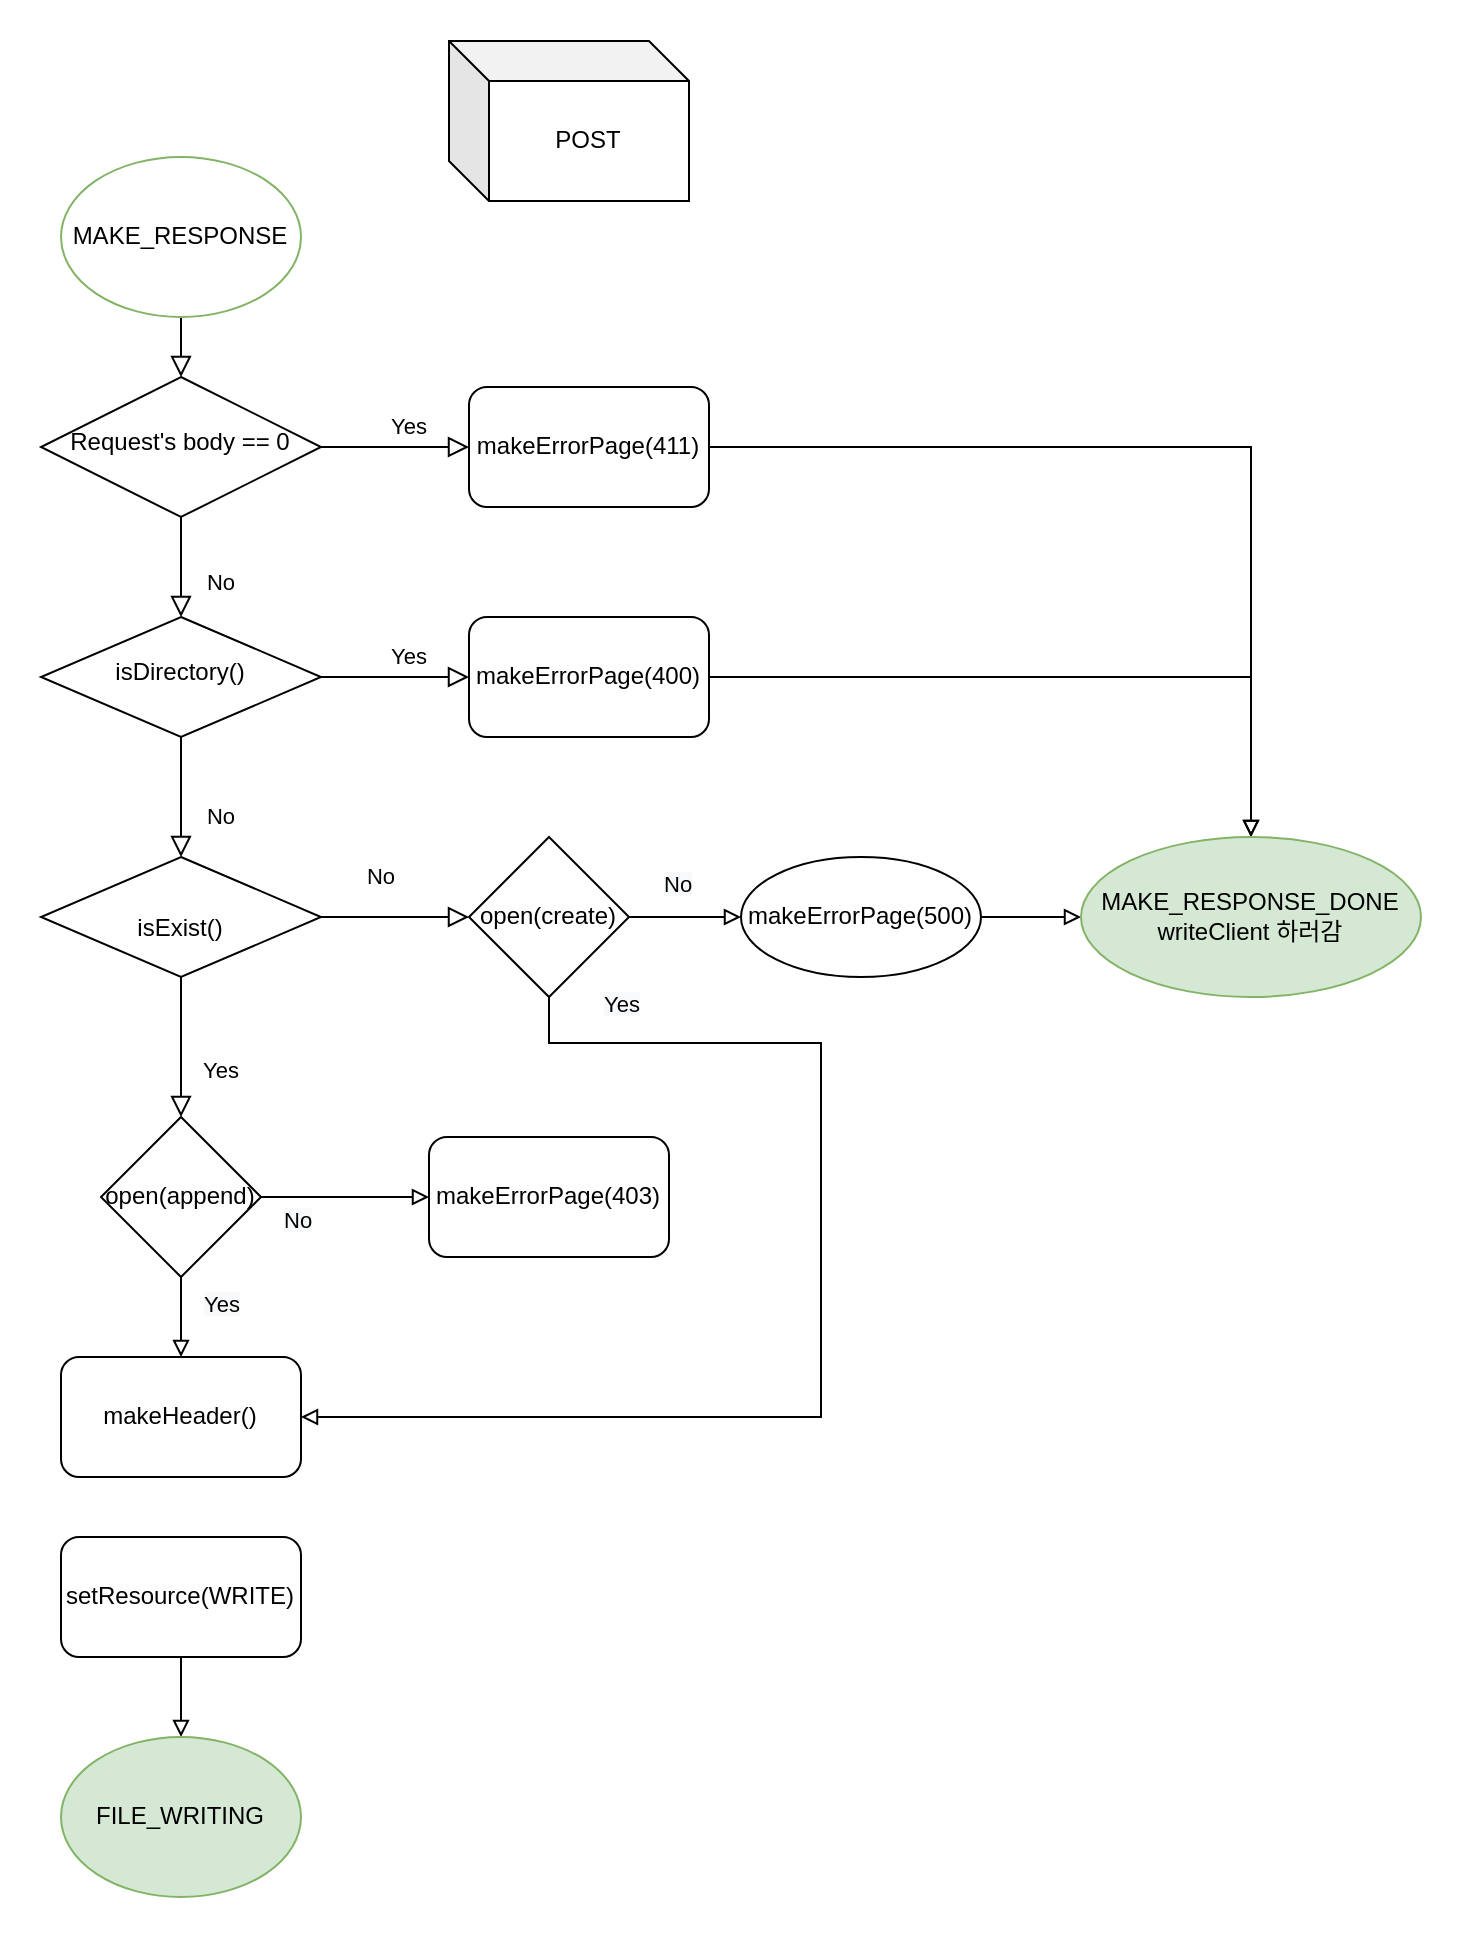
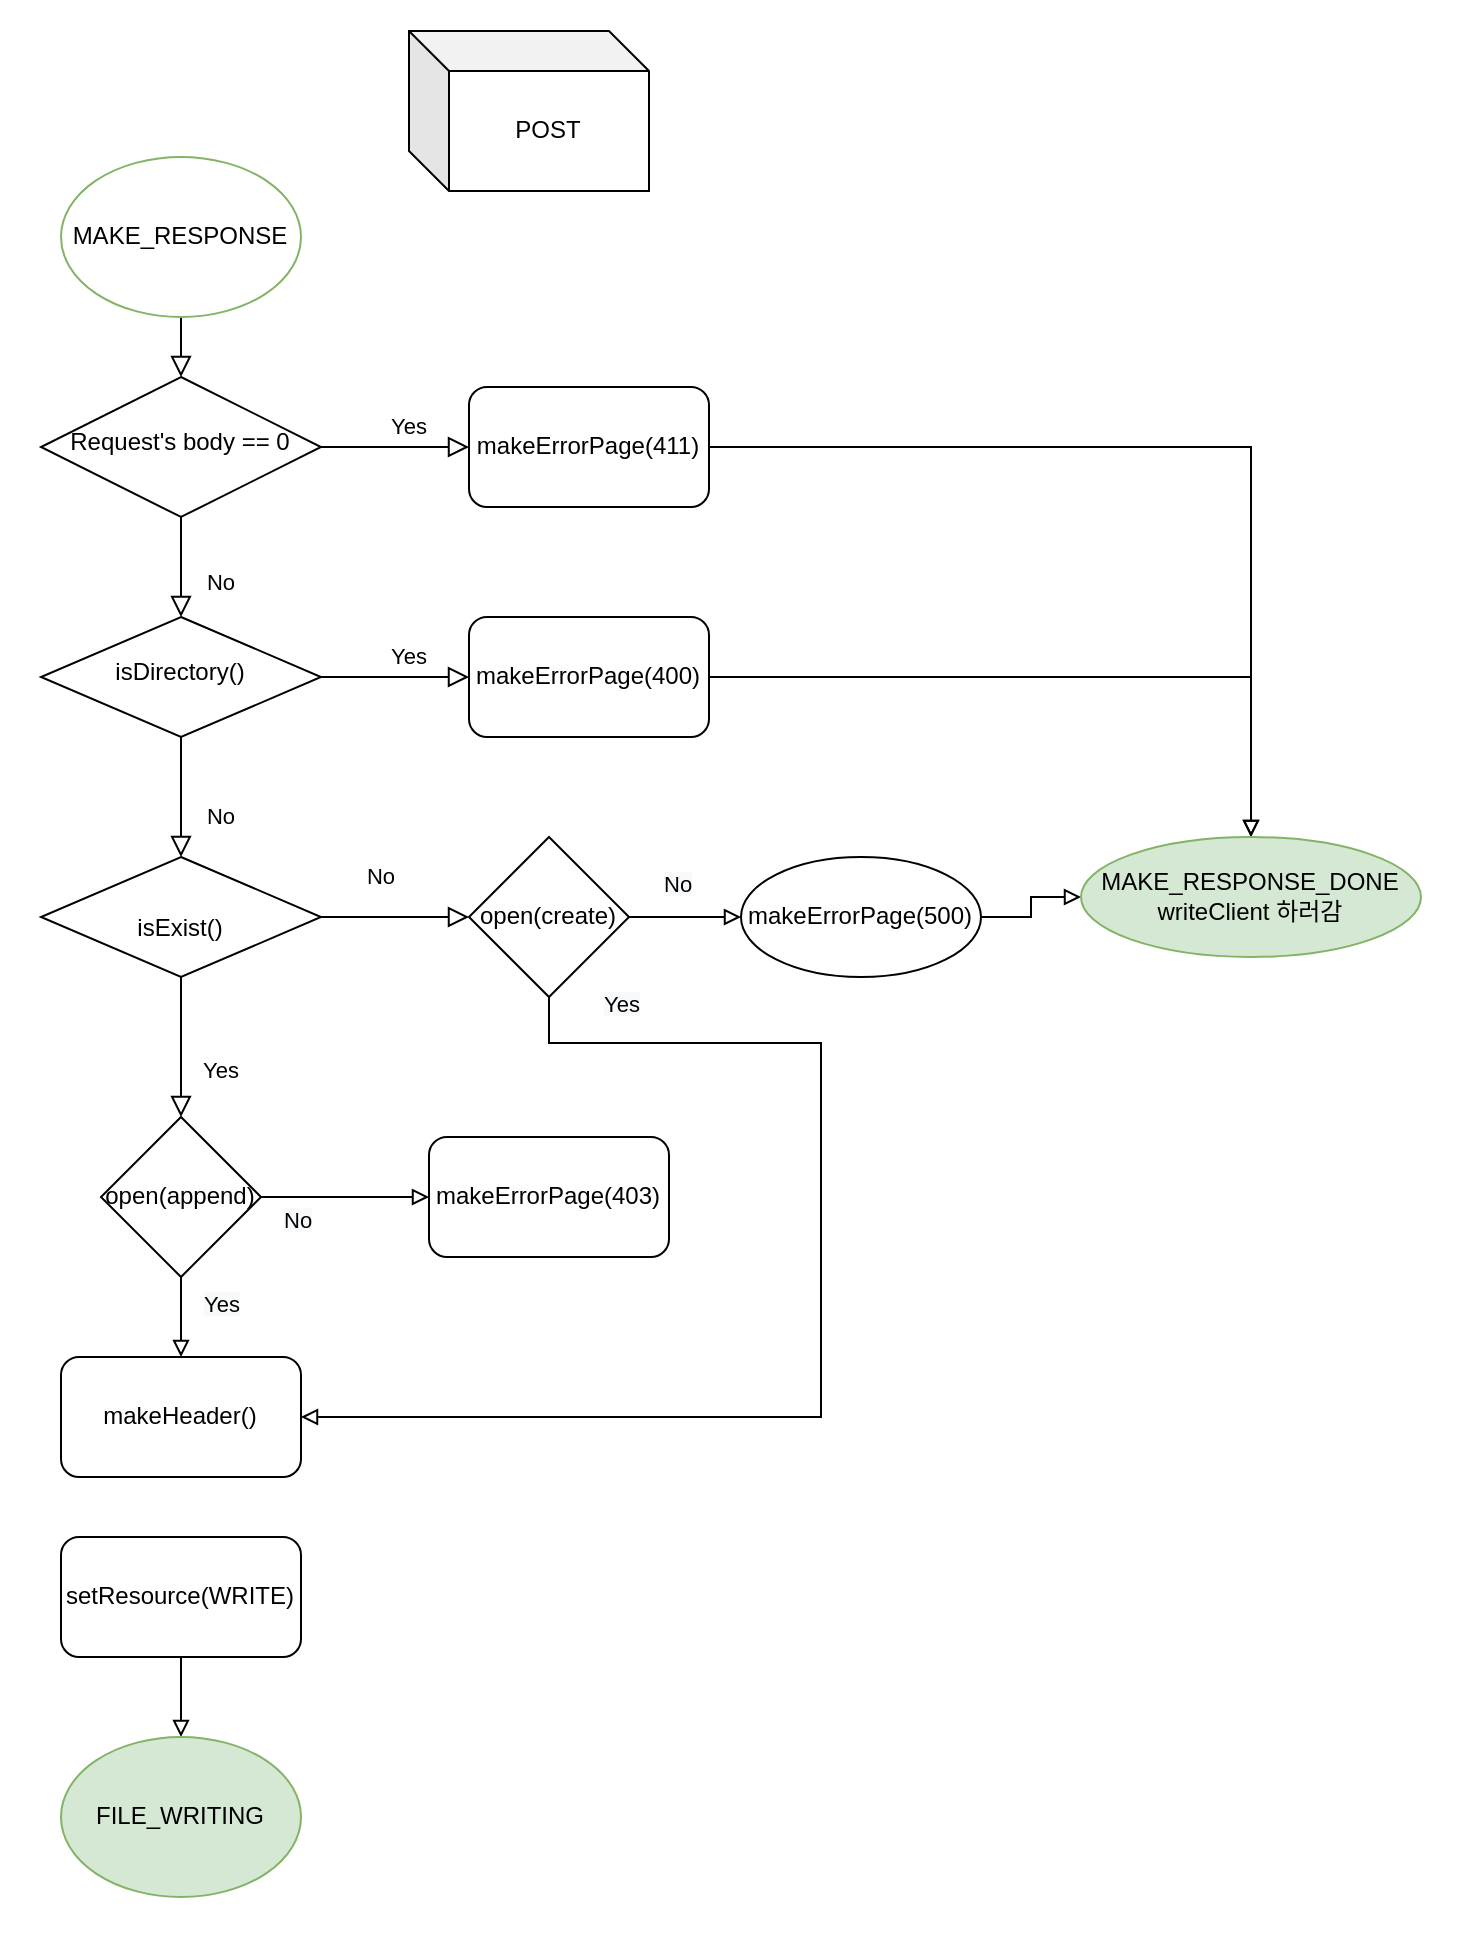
(569, 121) -> (529, 111)
(1251, 917) -> (1251, 897)
